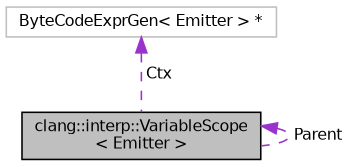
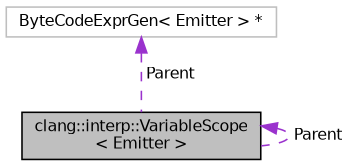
(157, 75) -> (168, 75)
